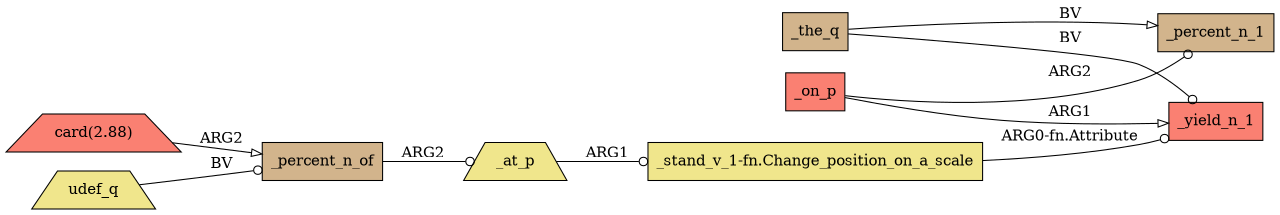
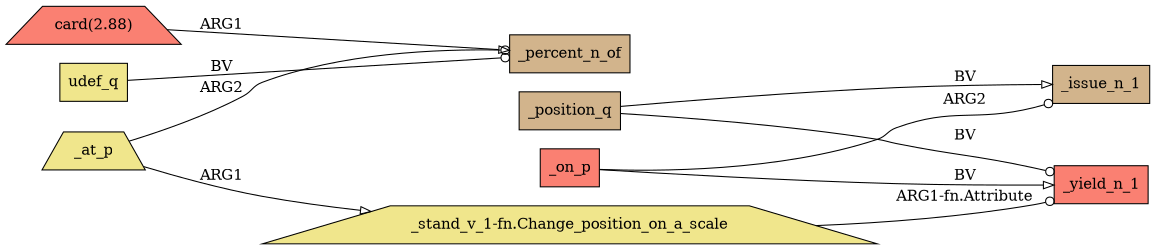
(815, 32) -> (570, 111)
(1216, 33) -> (1101, 84)
(1070, 112) -> (965, 176)
(1070, 137) -> (965, 197)
(222, 139) -> (222, 25)
(424, 162) -> (271, 80)
(598, 162) -> (251, 194)
(815, 162) -> (570, 225)
(94, 190) -> (94, 82)
